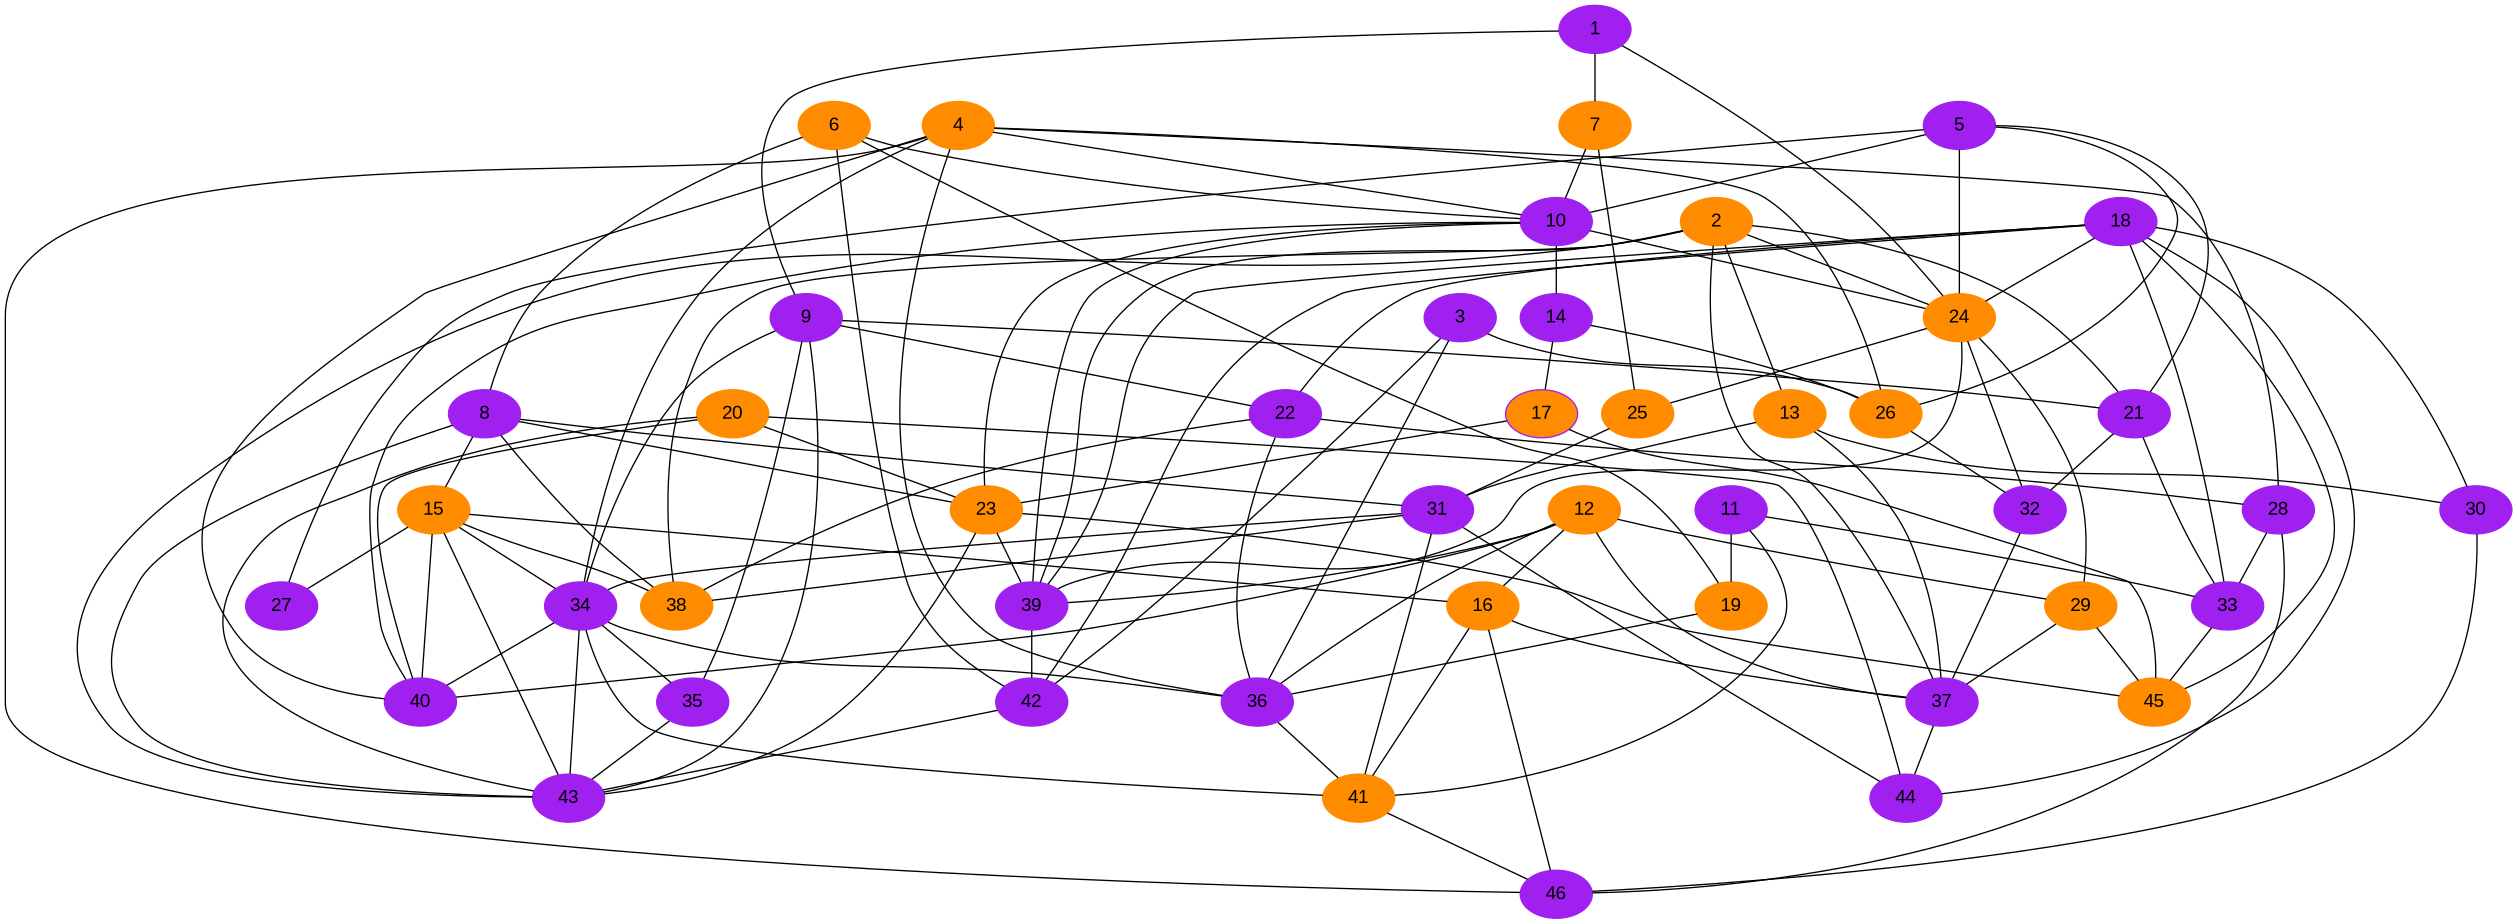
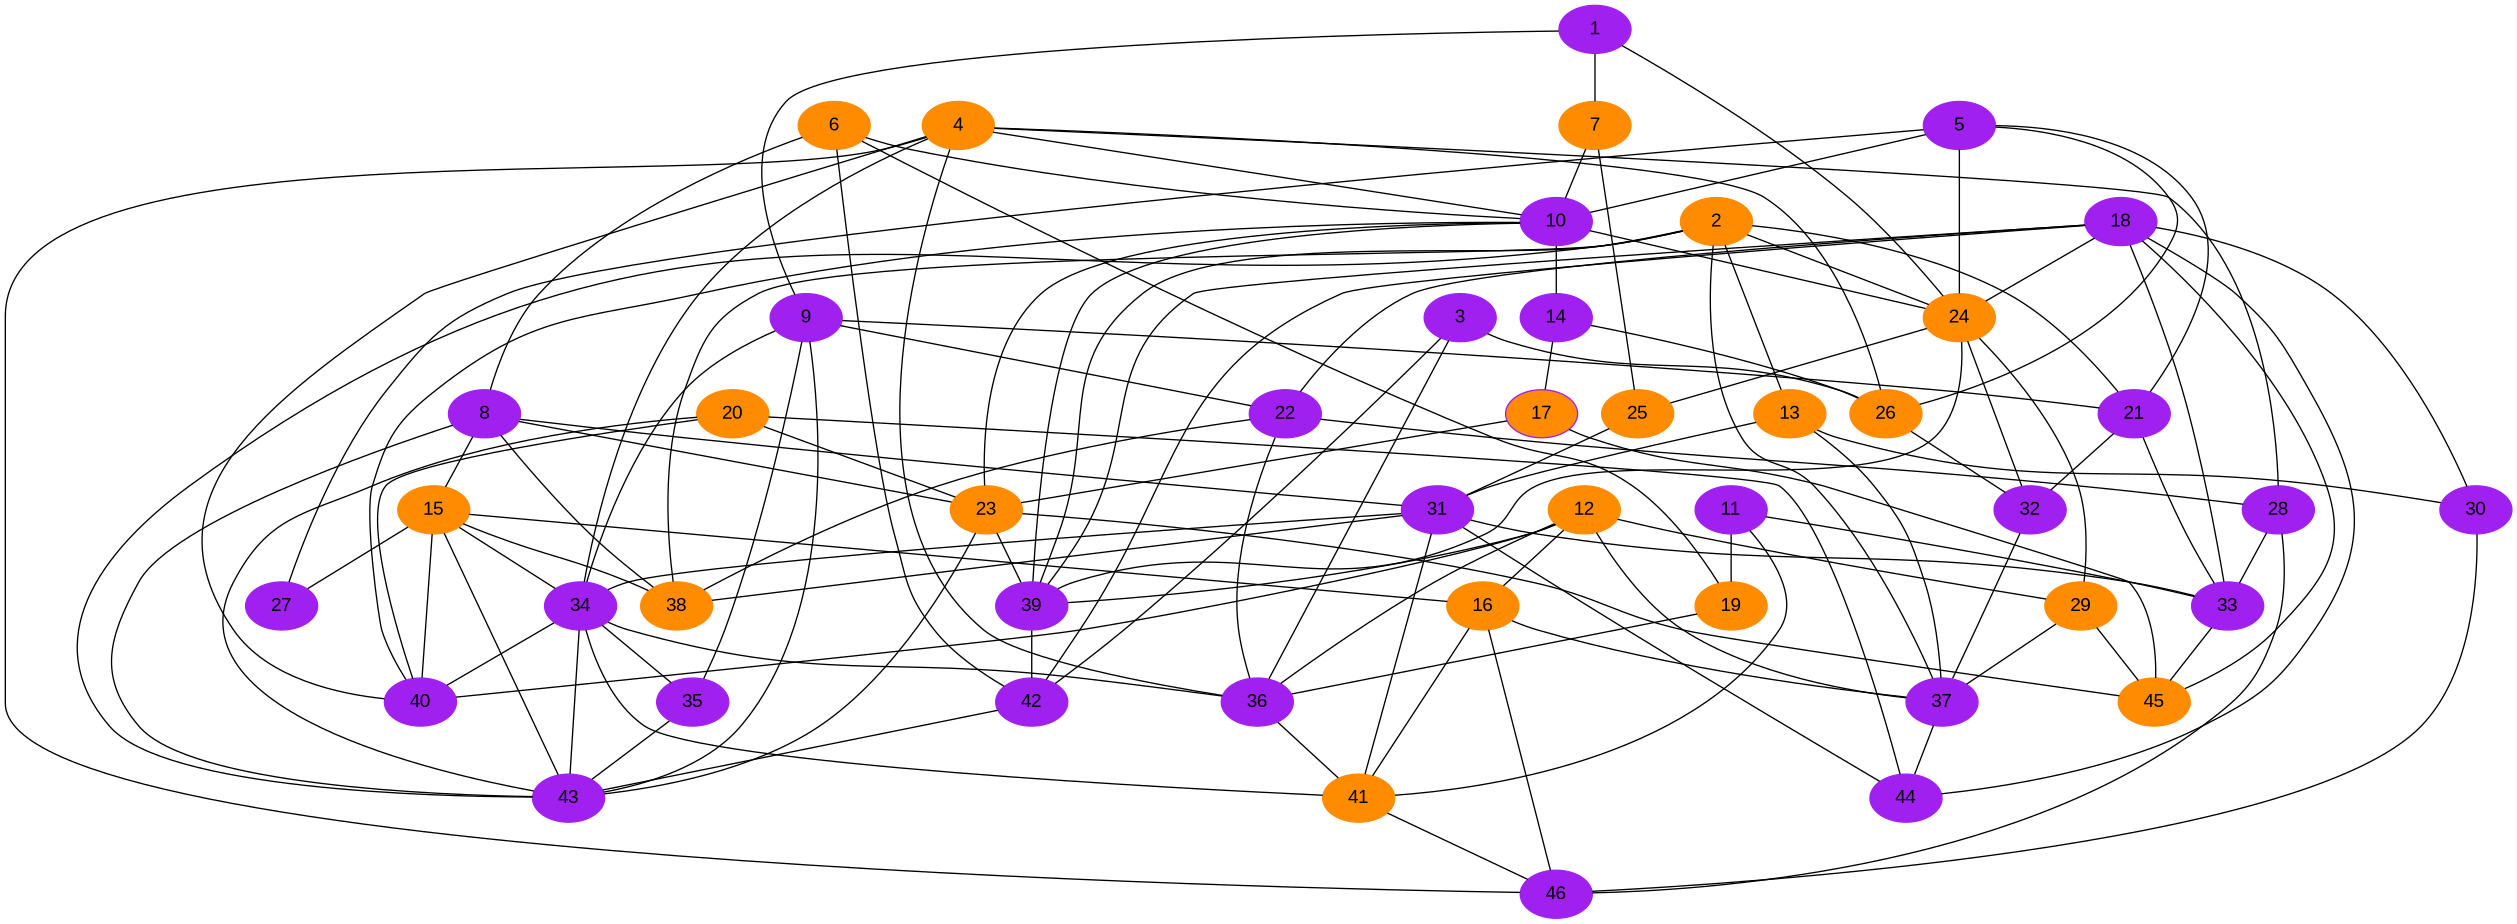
none -> (1887, 559)
